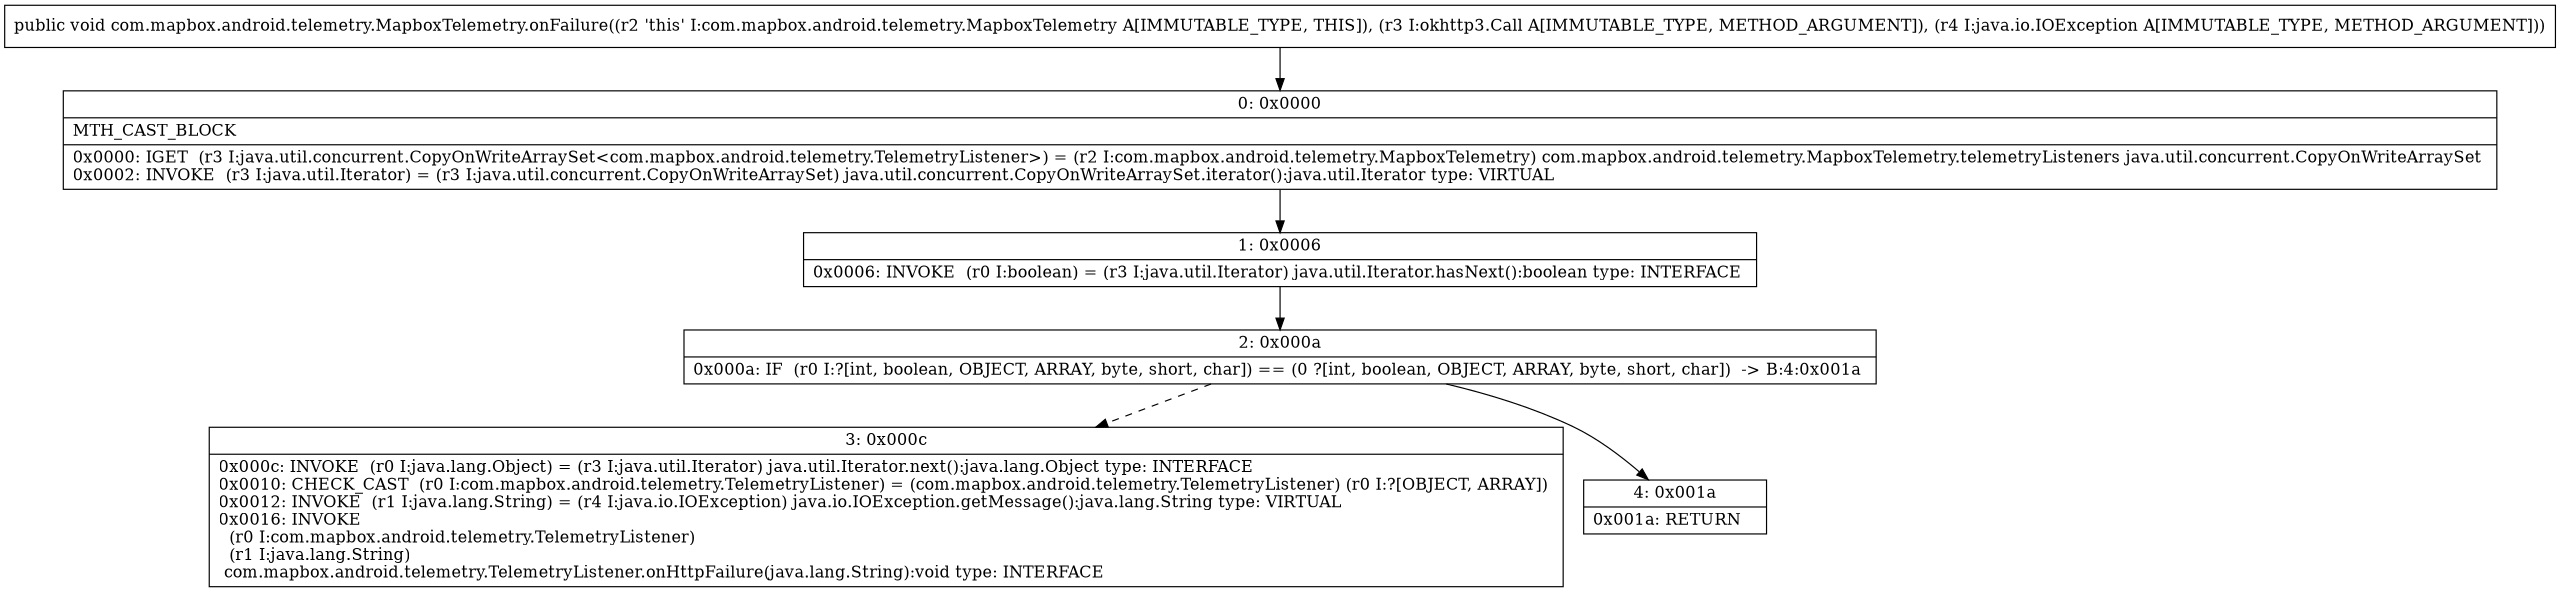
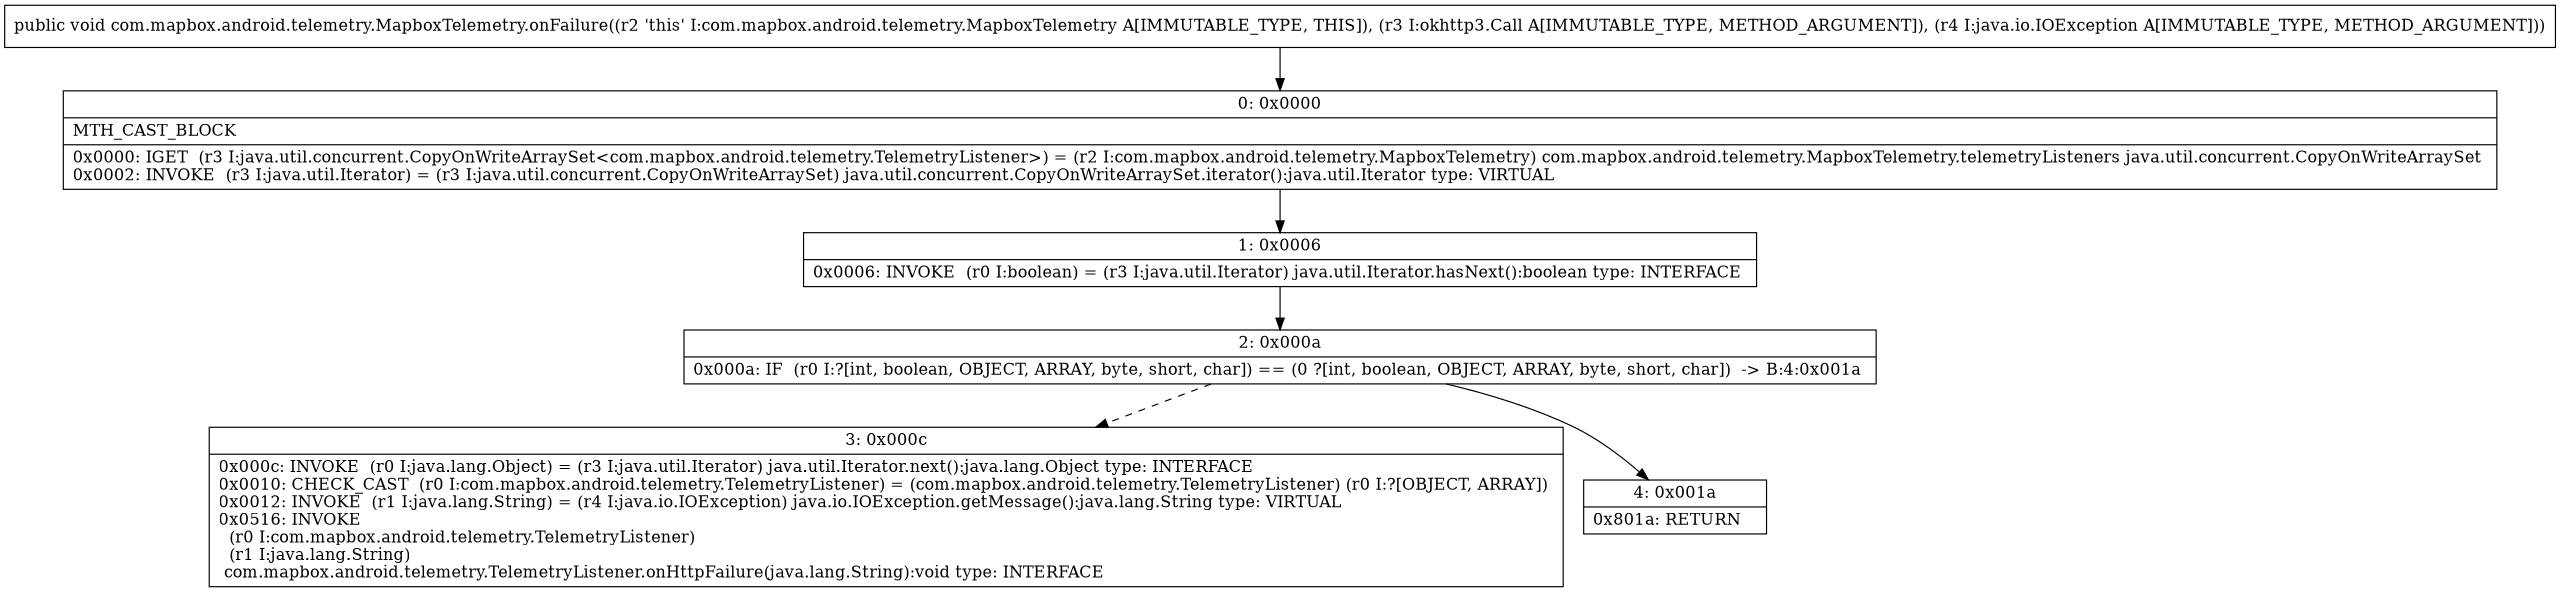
(295, 520) -> (295, 520)
(1675, 520) -> (1675, 520)
